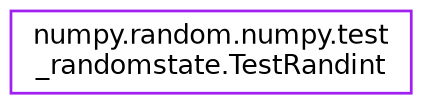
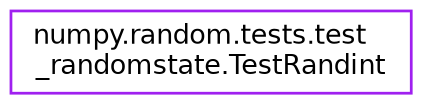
(211, 52) -> (211, 52)
